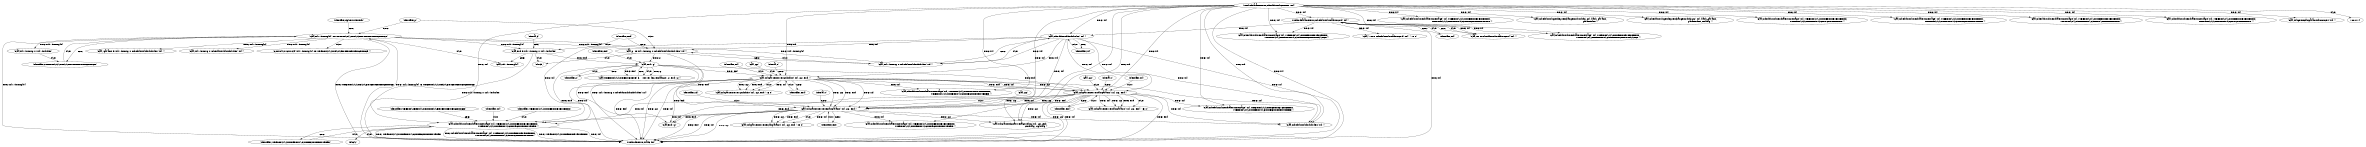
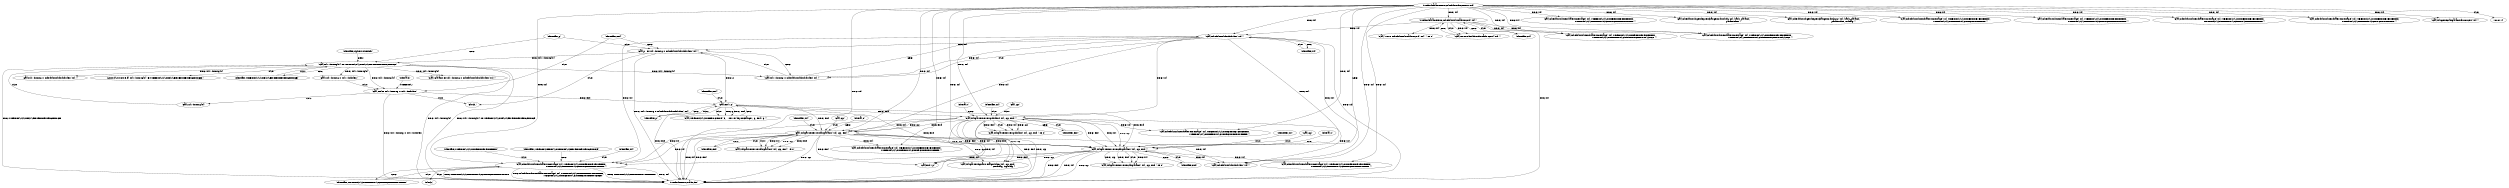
(512, 42) -> (517, 58)
(537, 44) -> (407, 85)
(48, 57) -> (361, 85)
(1040, 58) -> (1356, 78)
